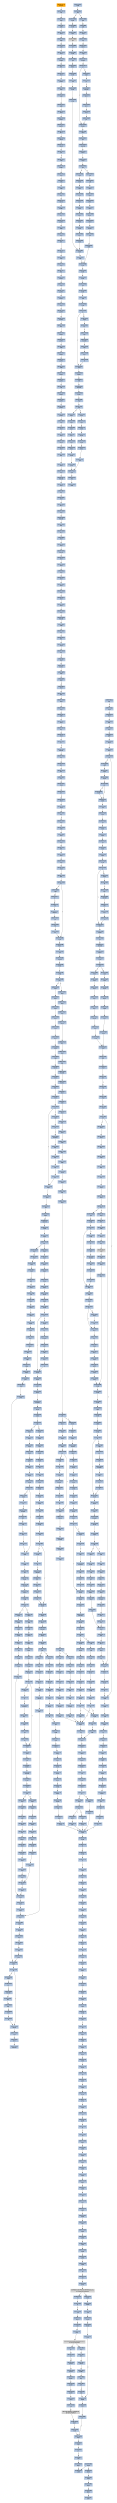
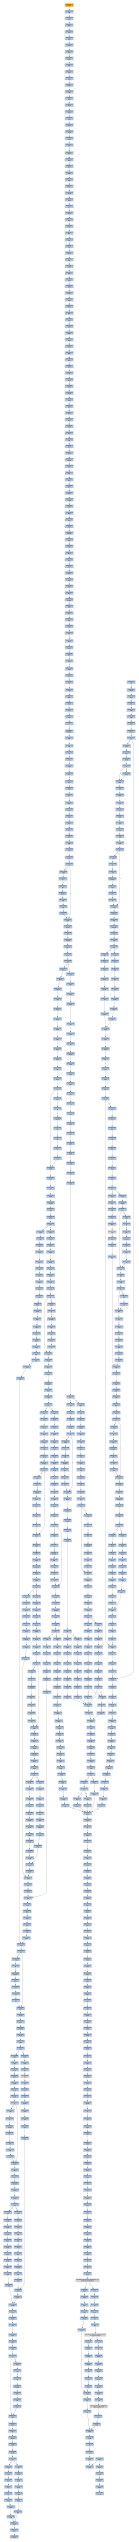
none -> (21, 2035)
